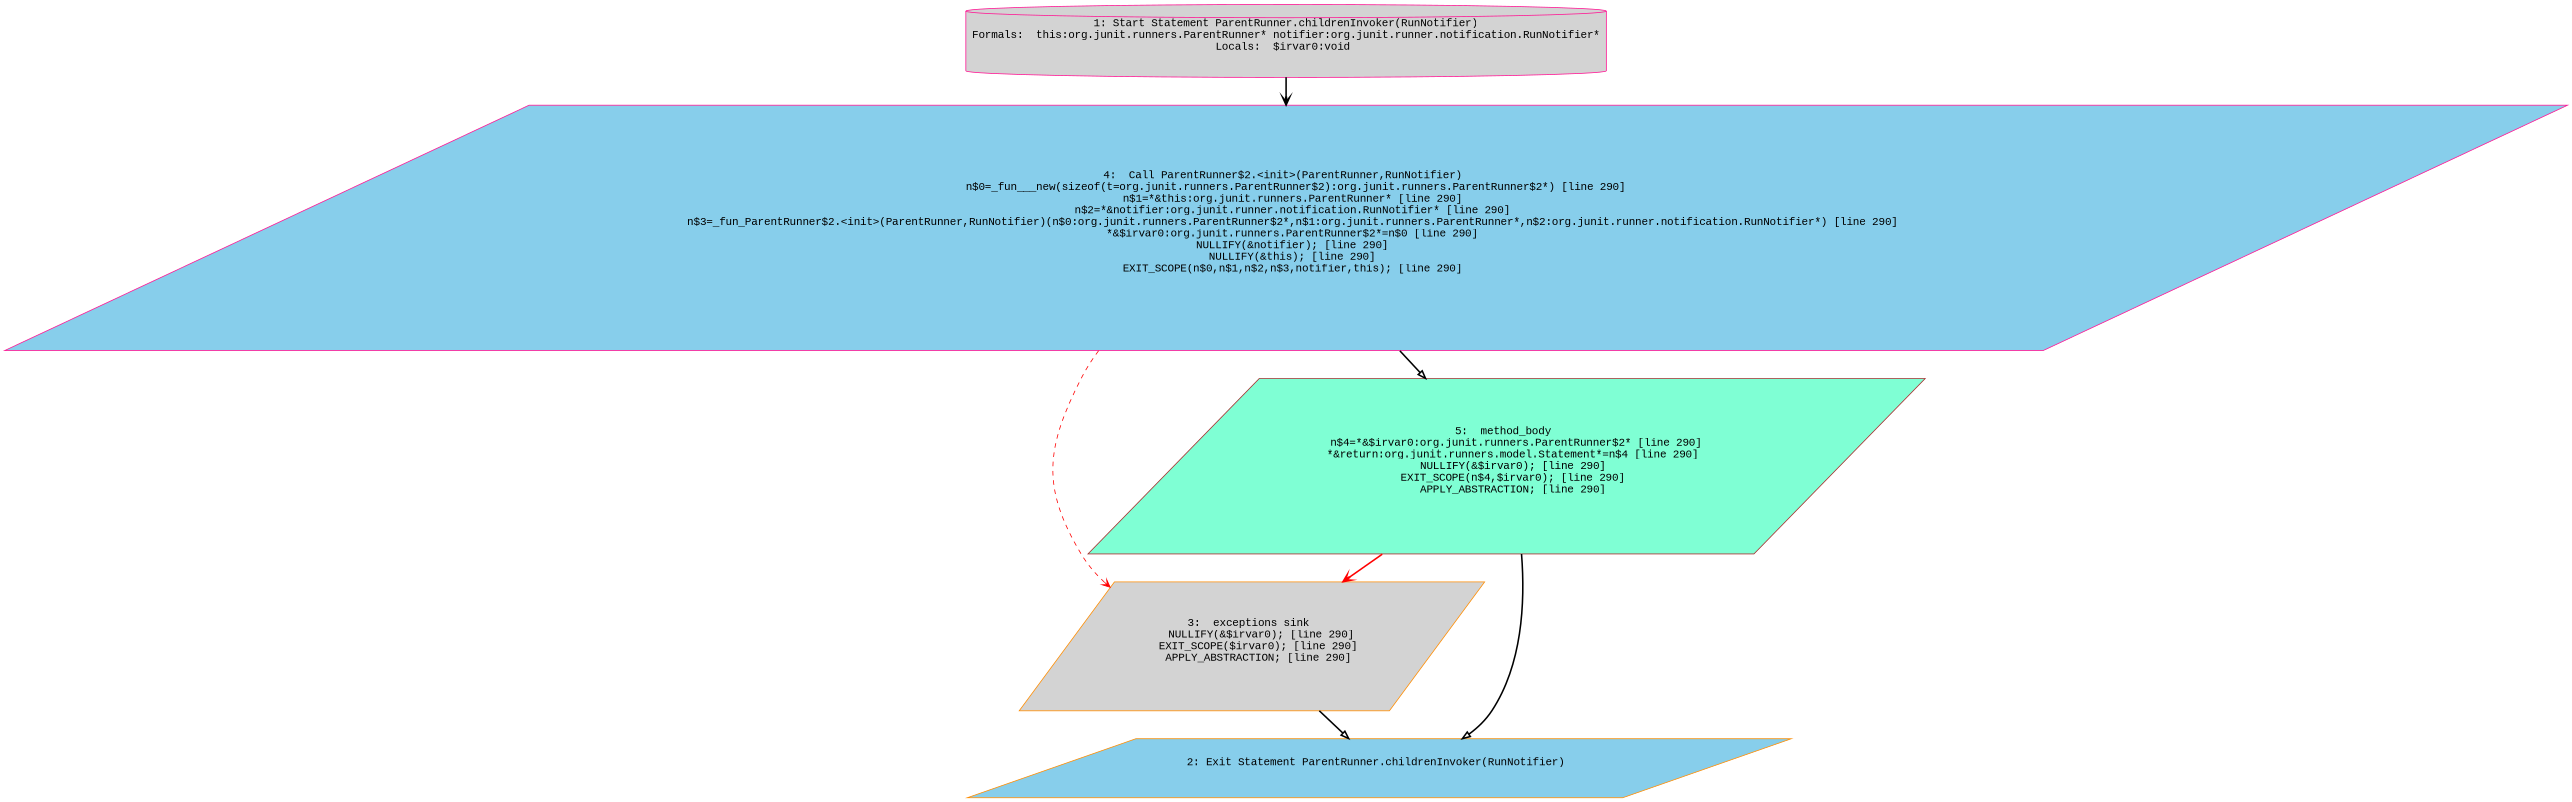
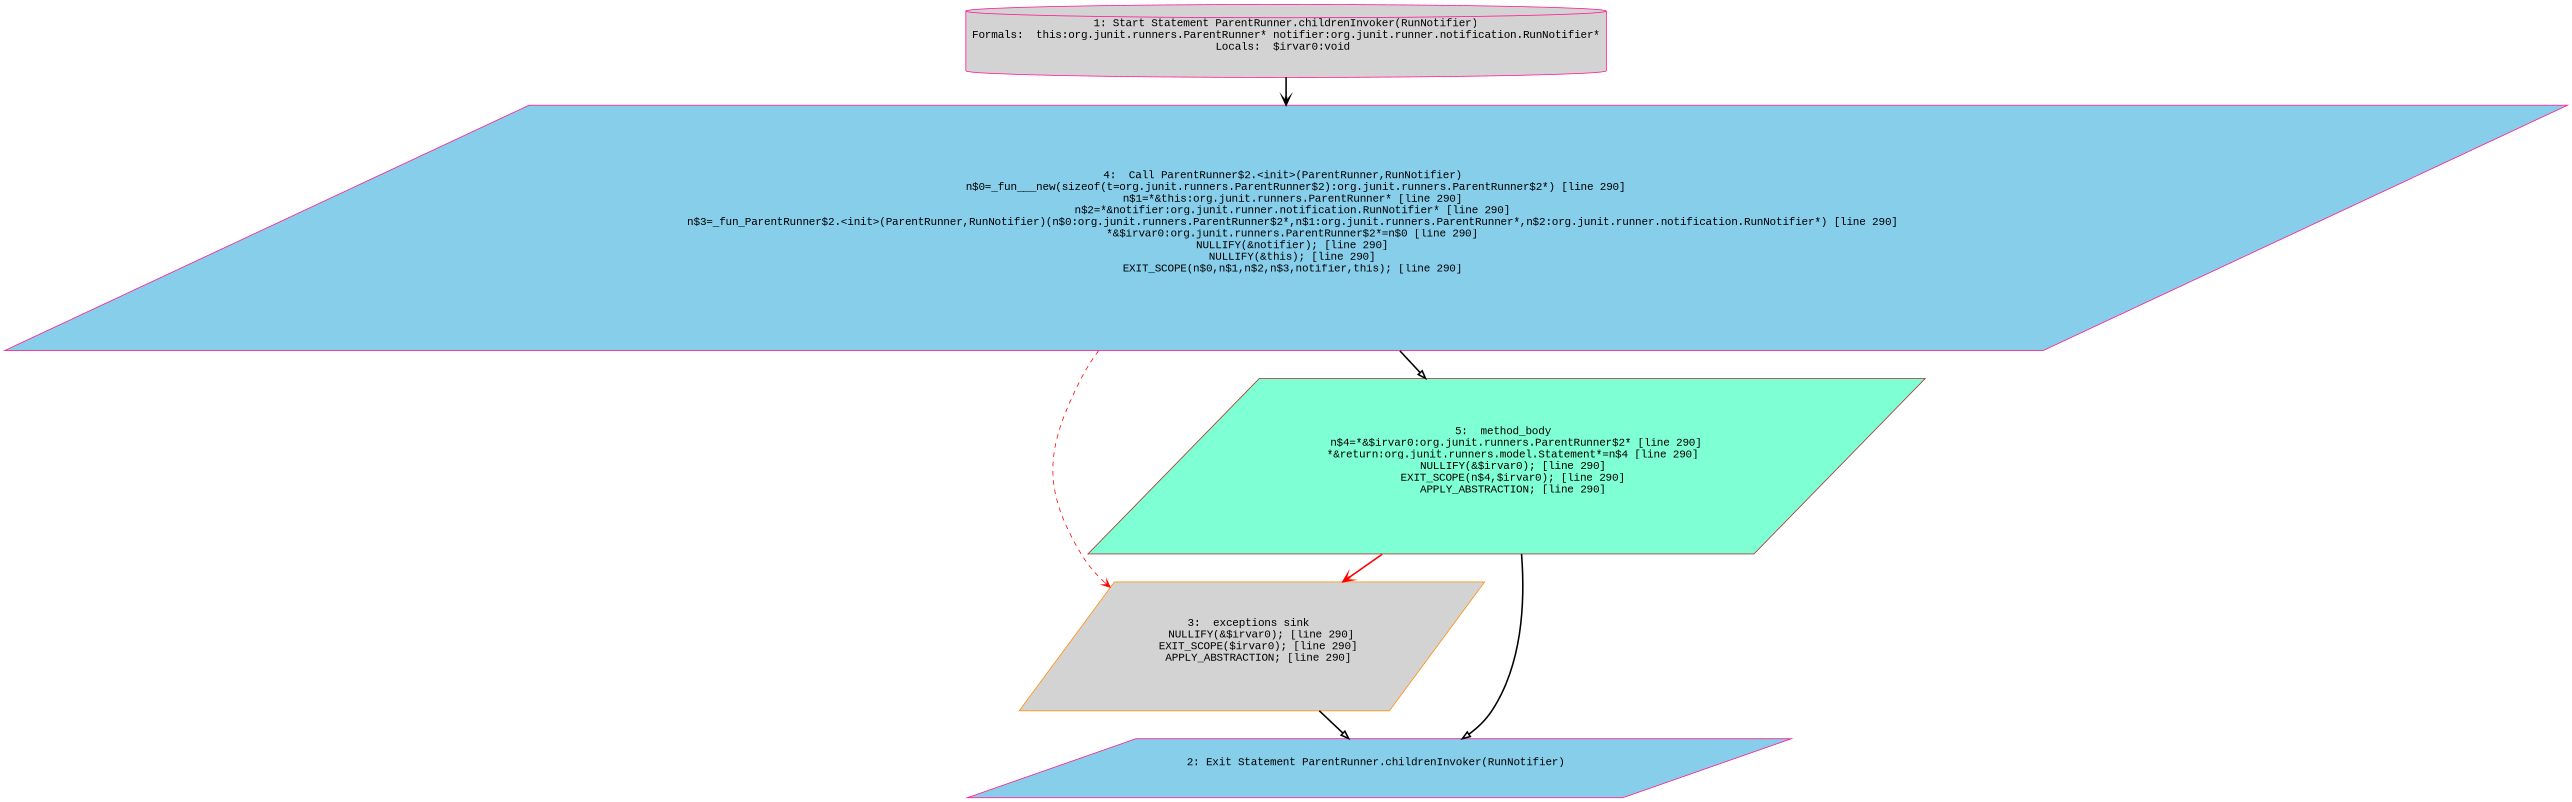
(1379, 768) -> (1379, 768)
